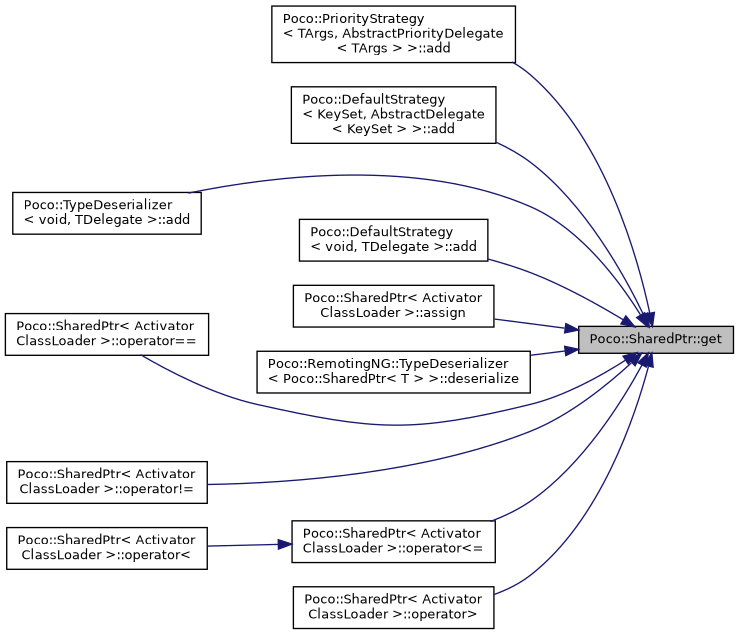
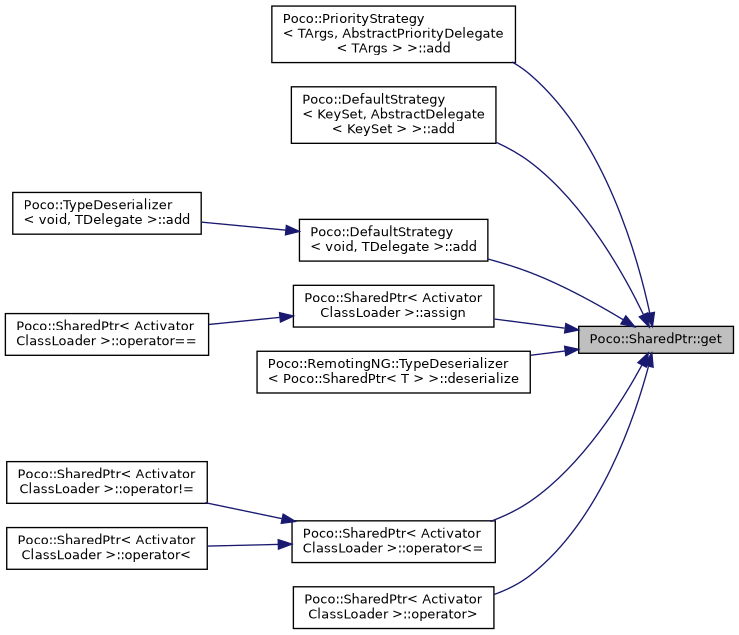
(439, 181) -> (244, 226)
(383, 425) -> (244, 321)
(431, 460) -> (244, 511)
